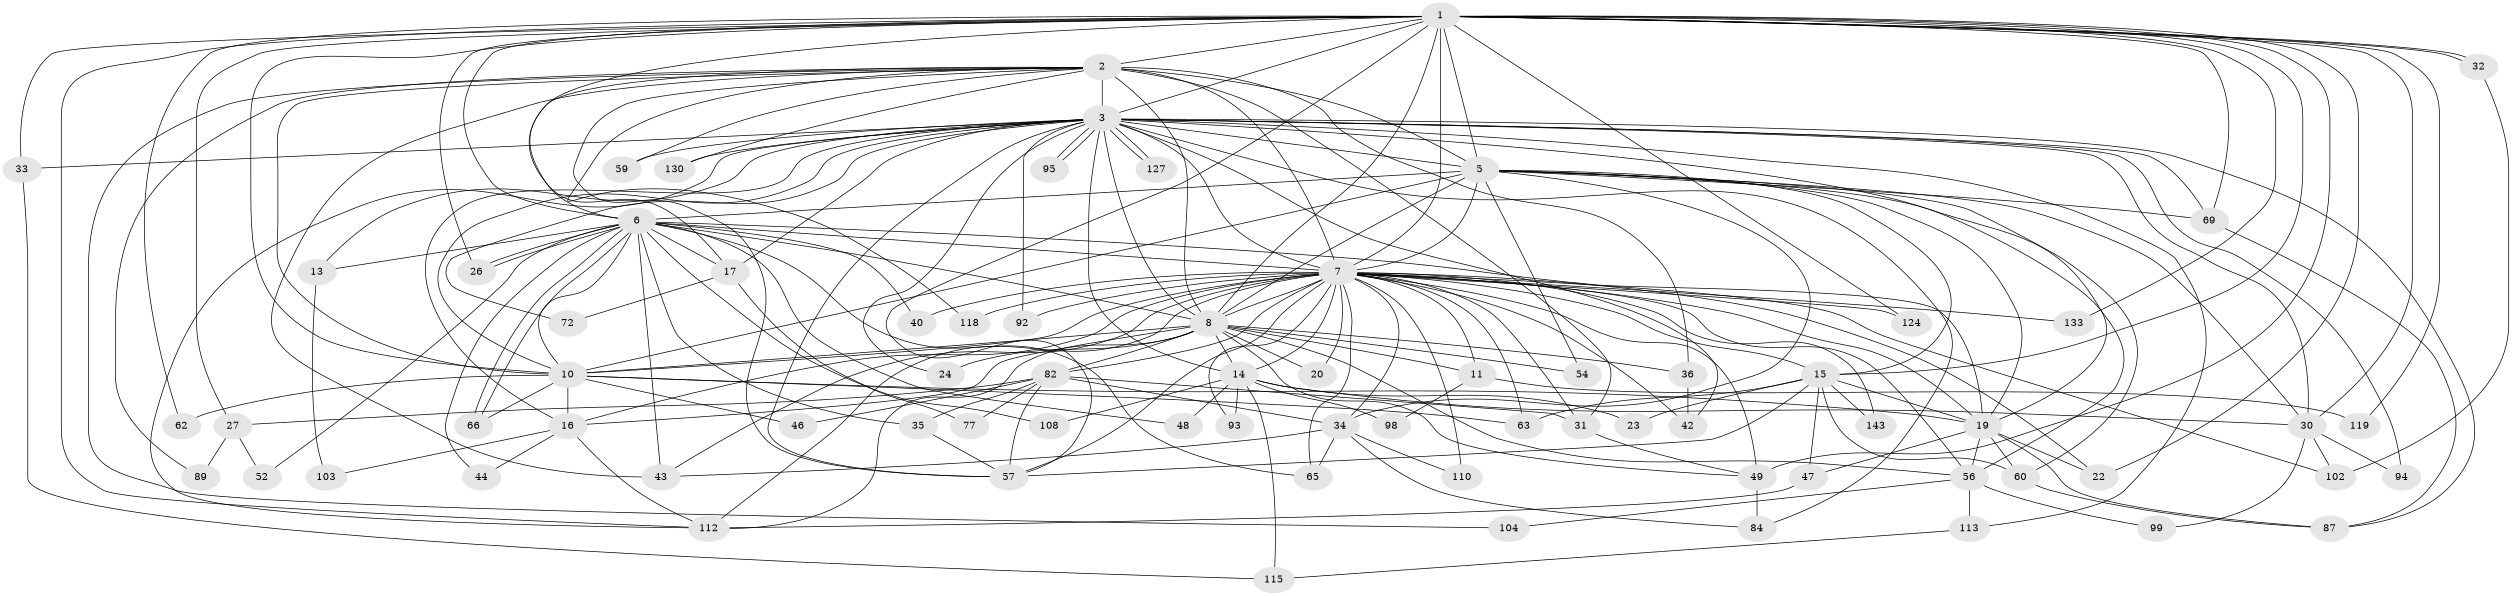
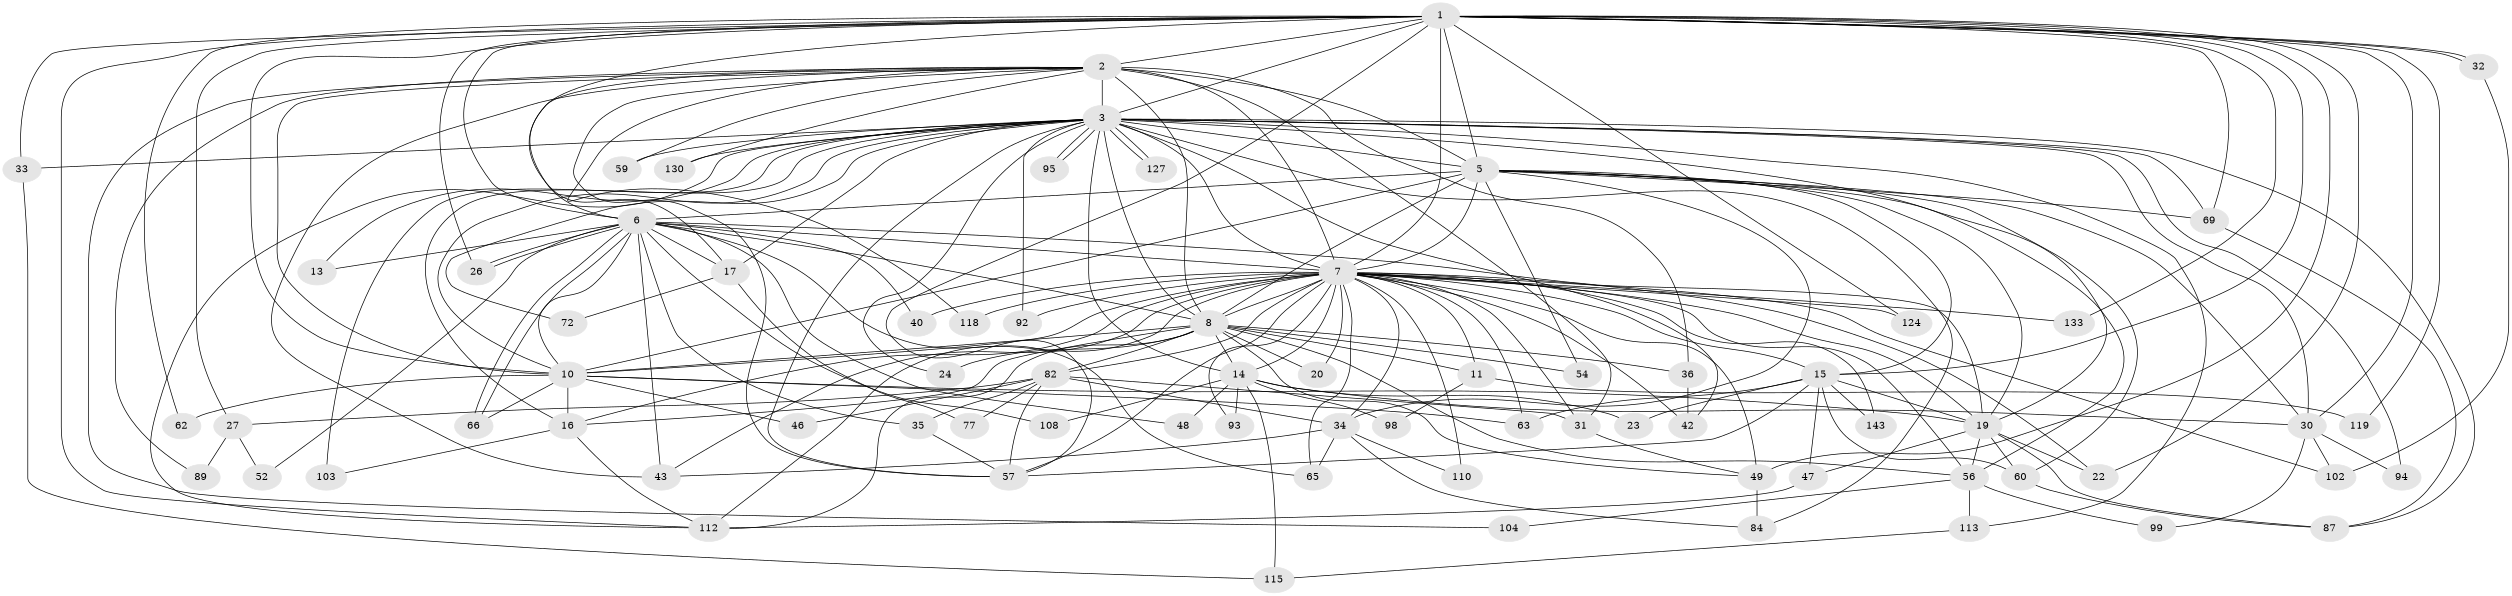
(1343, 192) -> none
(312, 375) -> (740, 186)
(482, 477) -> none
